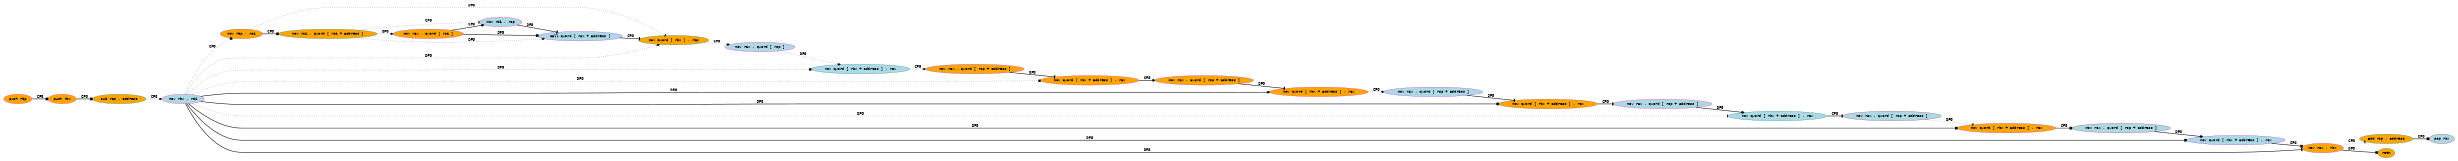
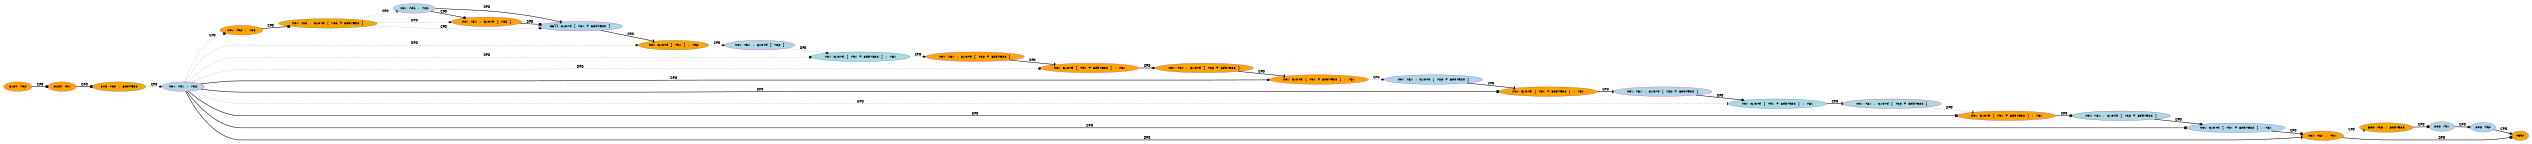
(458, 8) -> none
(466, 28) -> (447, 14)
(472, 40) -> (444, 27)
none -> (2483, 127)
